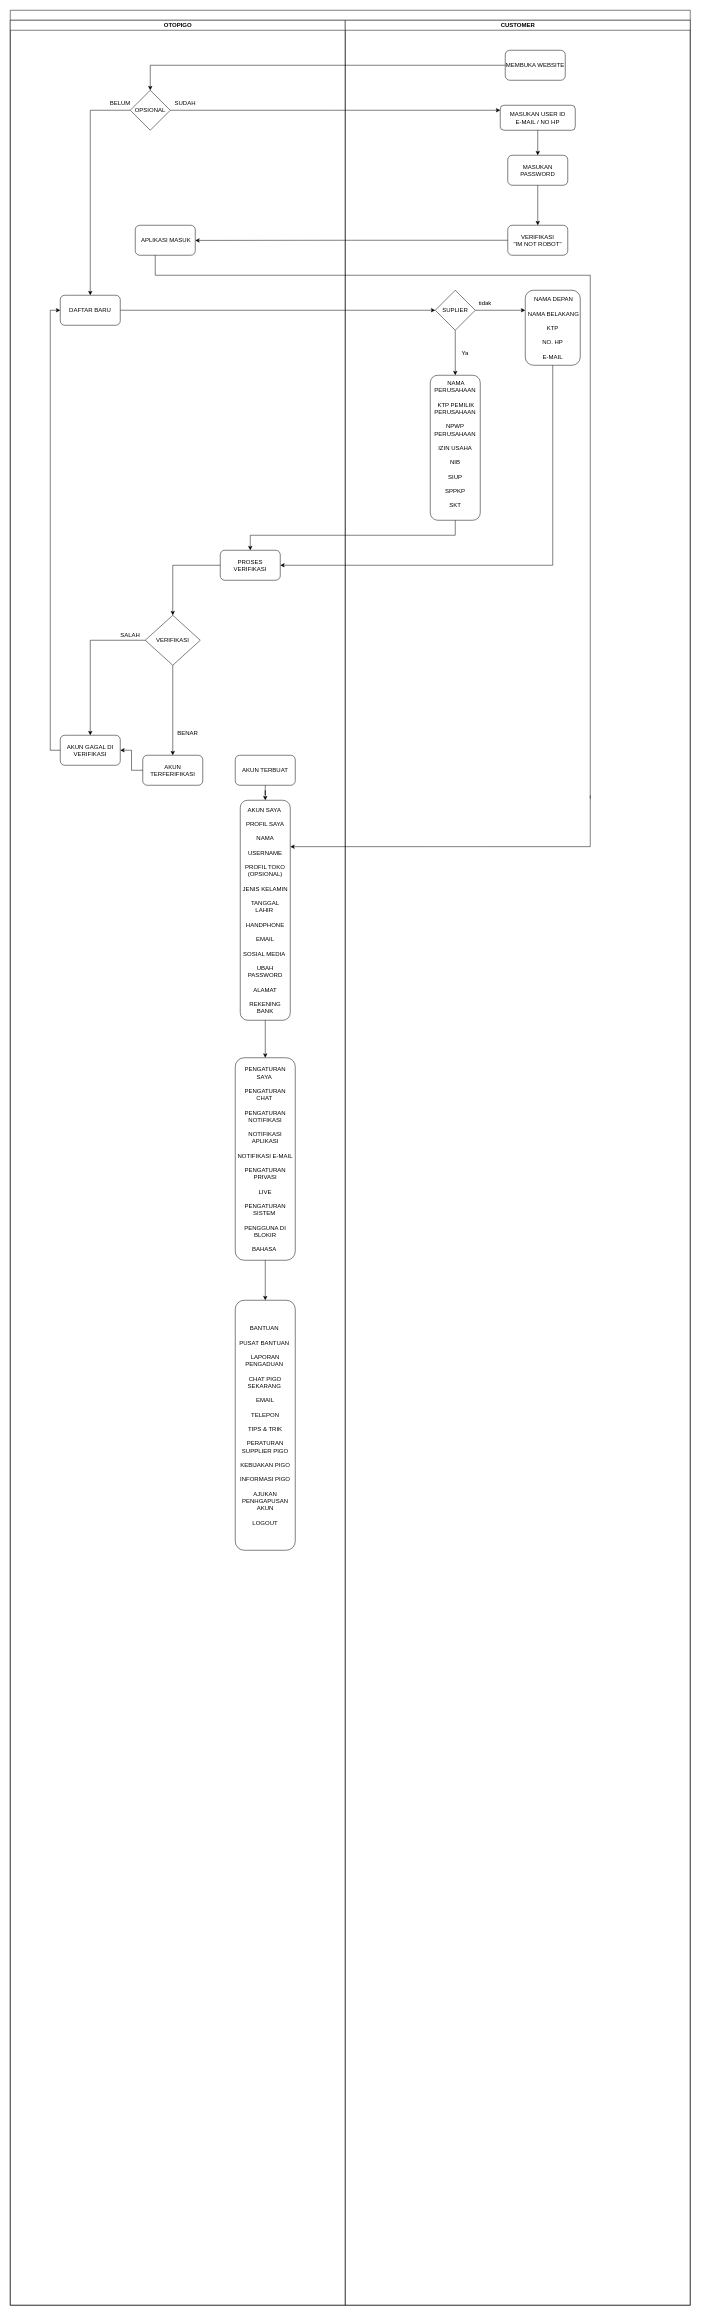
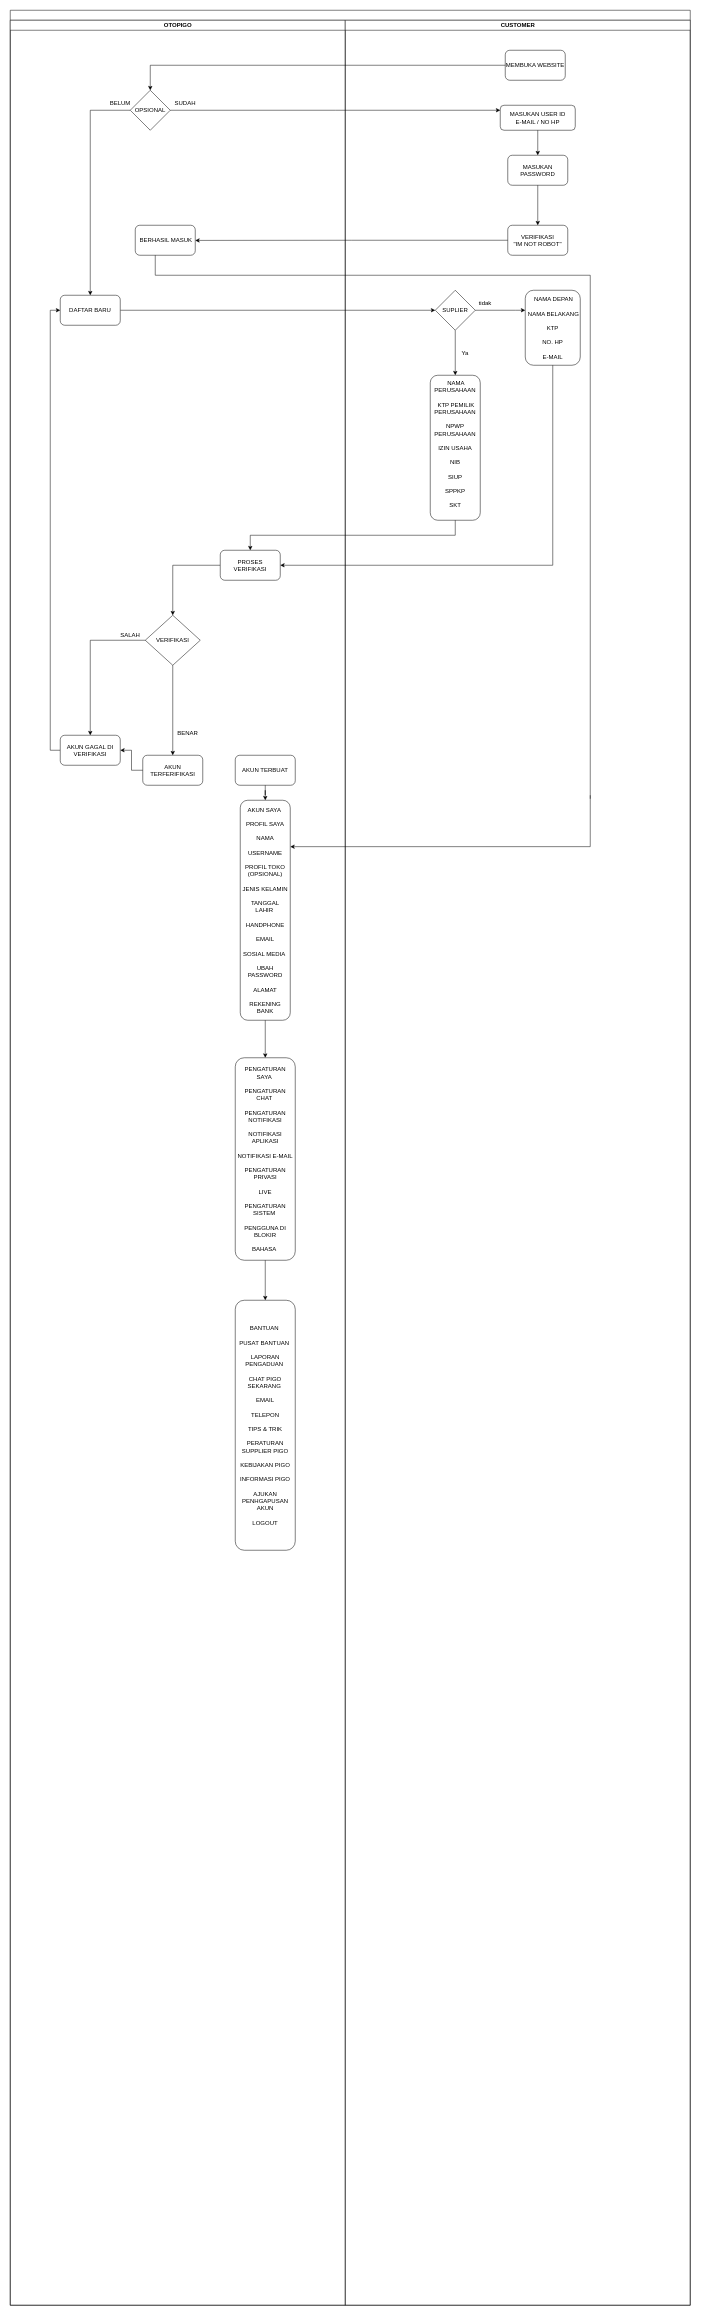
(165, 240) -> (165, 240)
